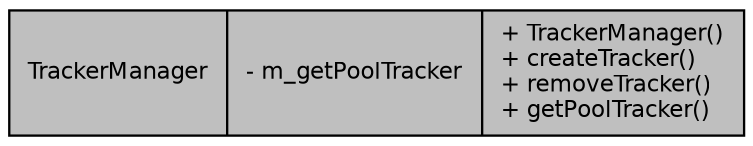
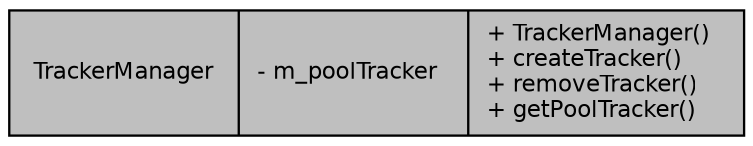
(355, 72) -> (348, 72)
